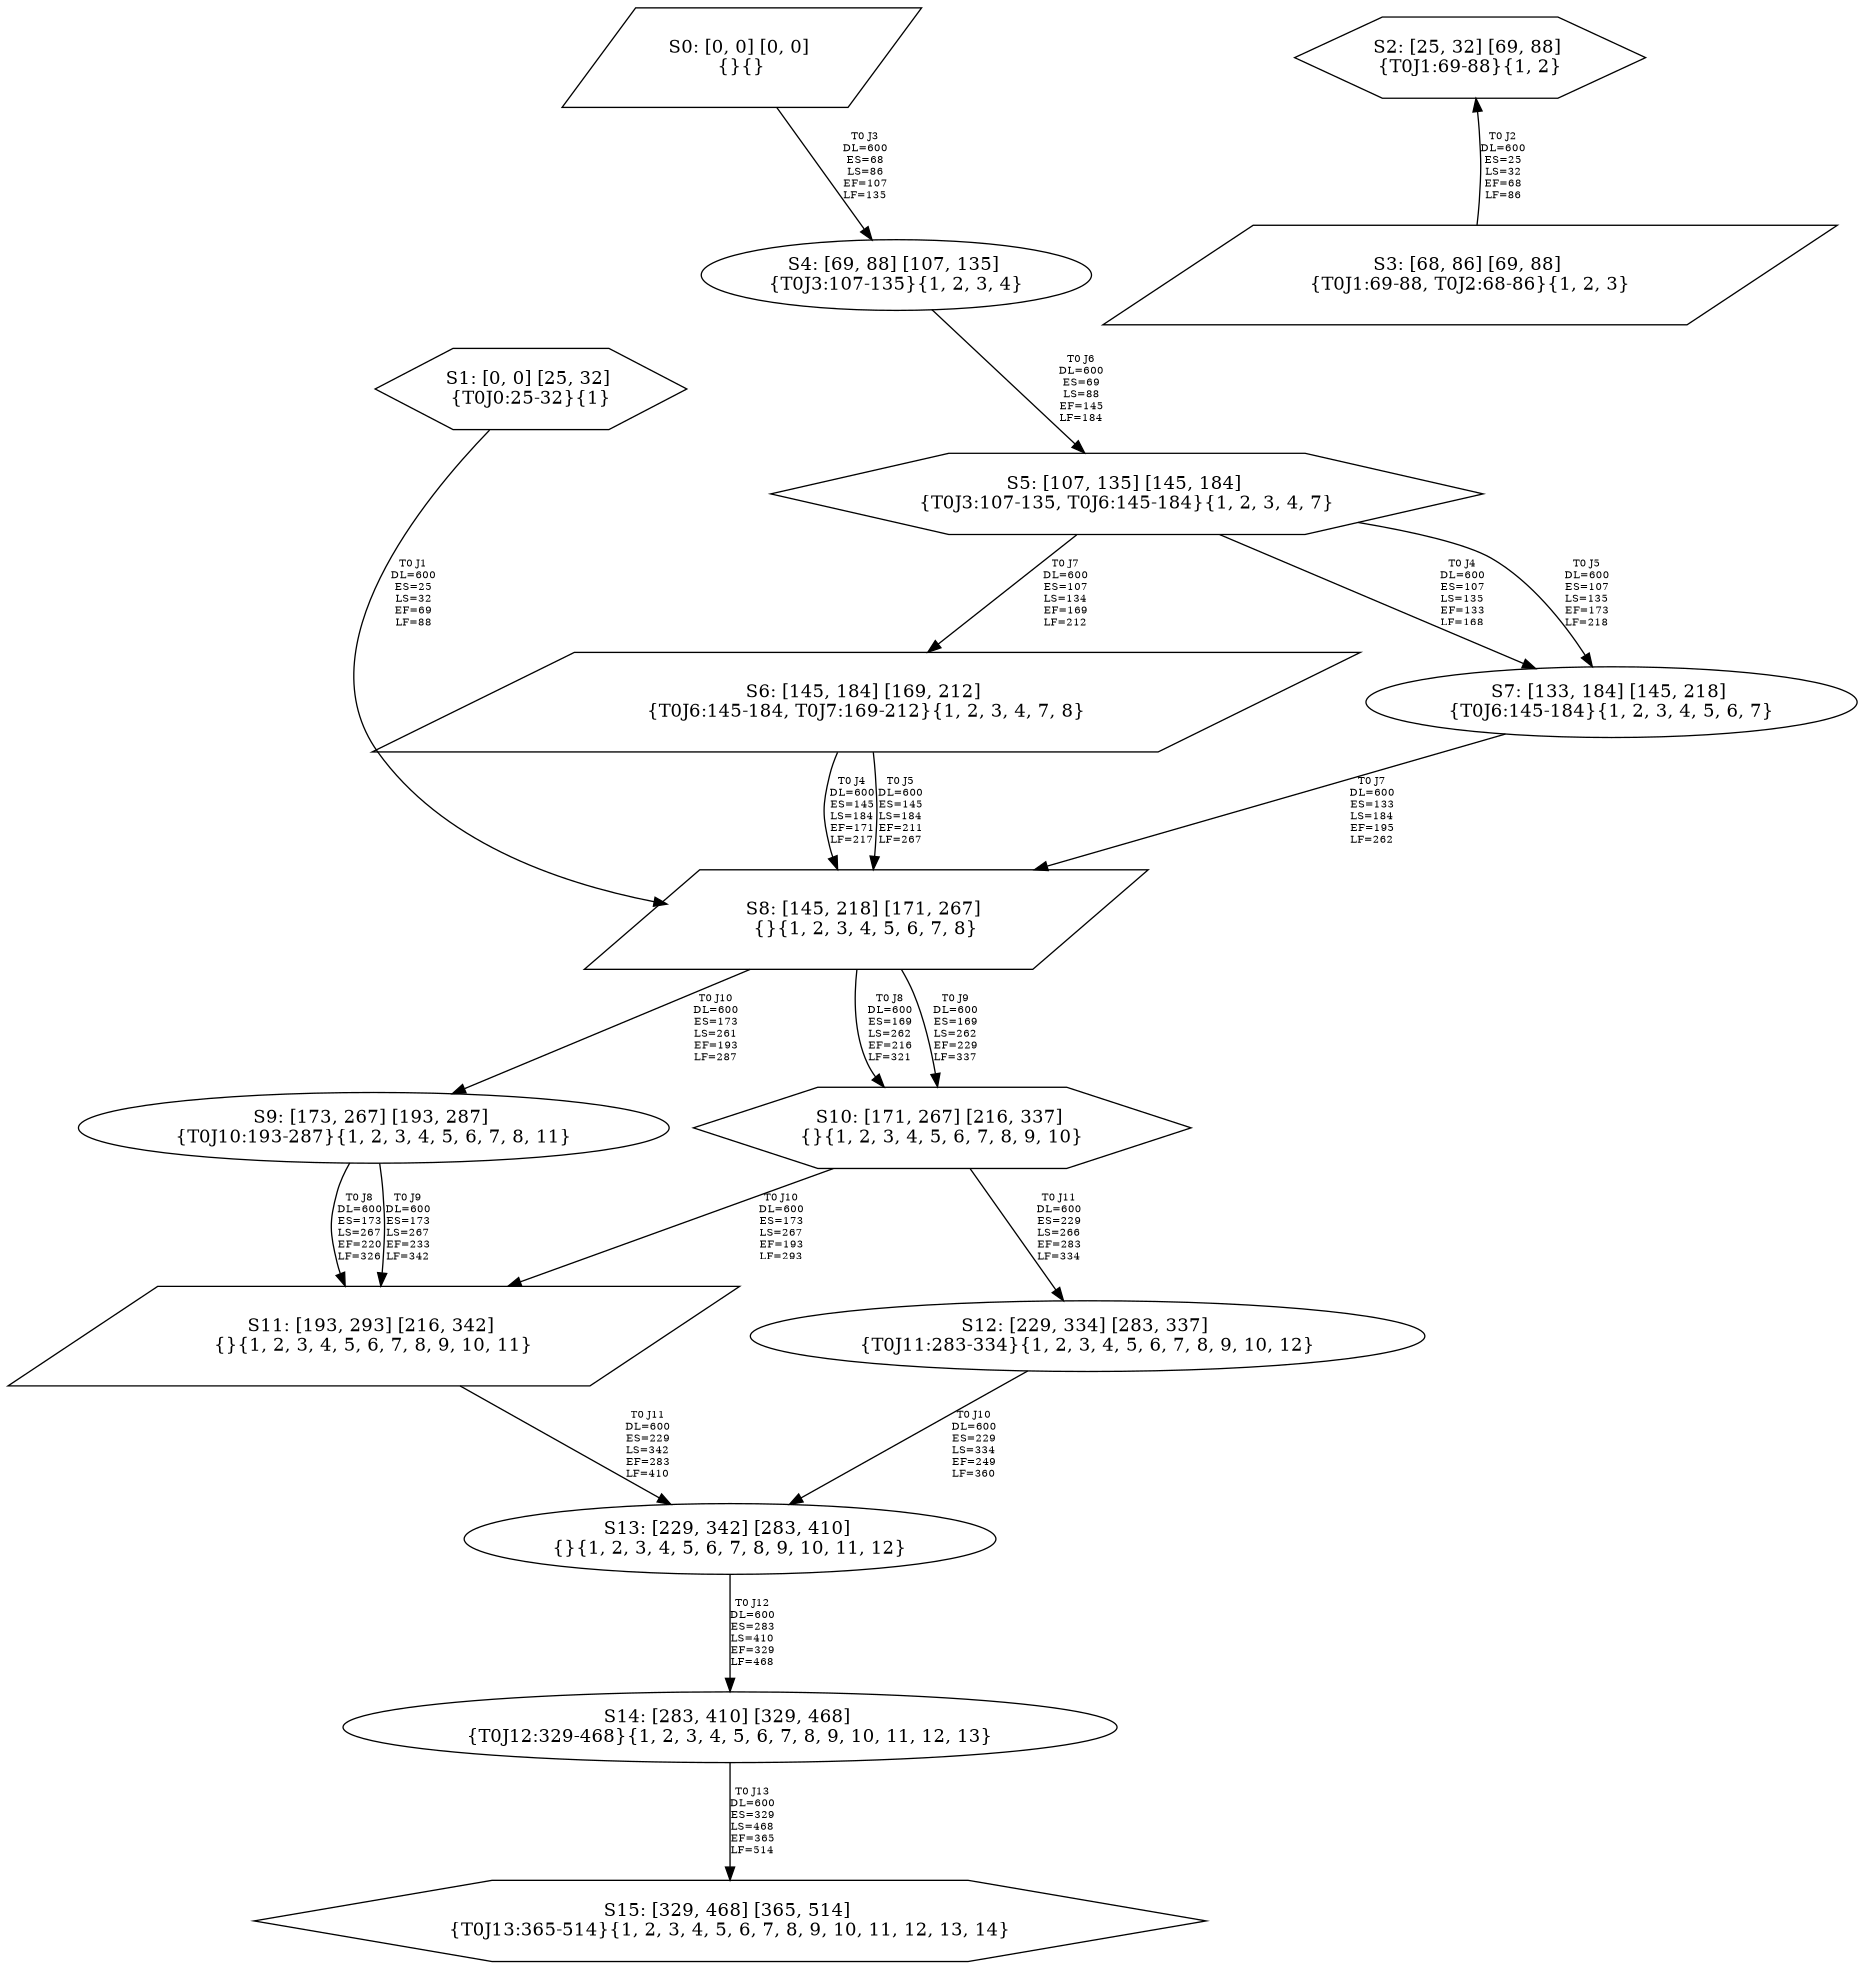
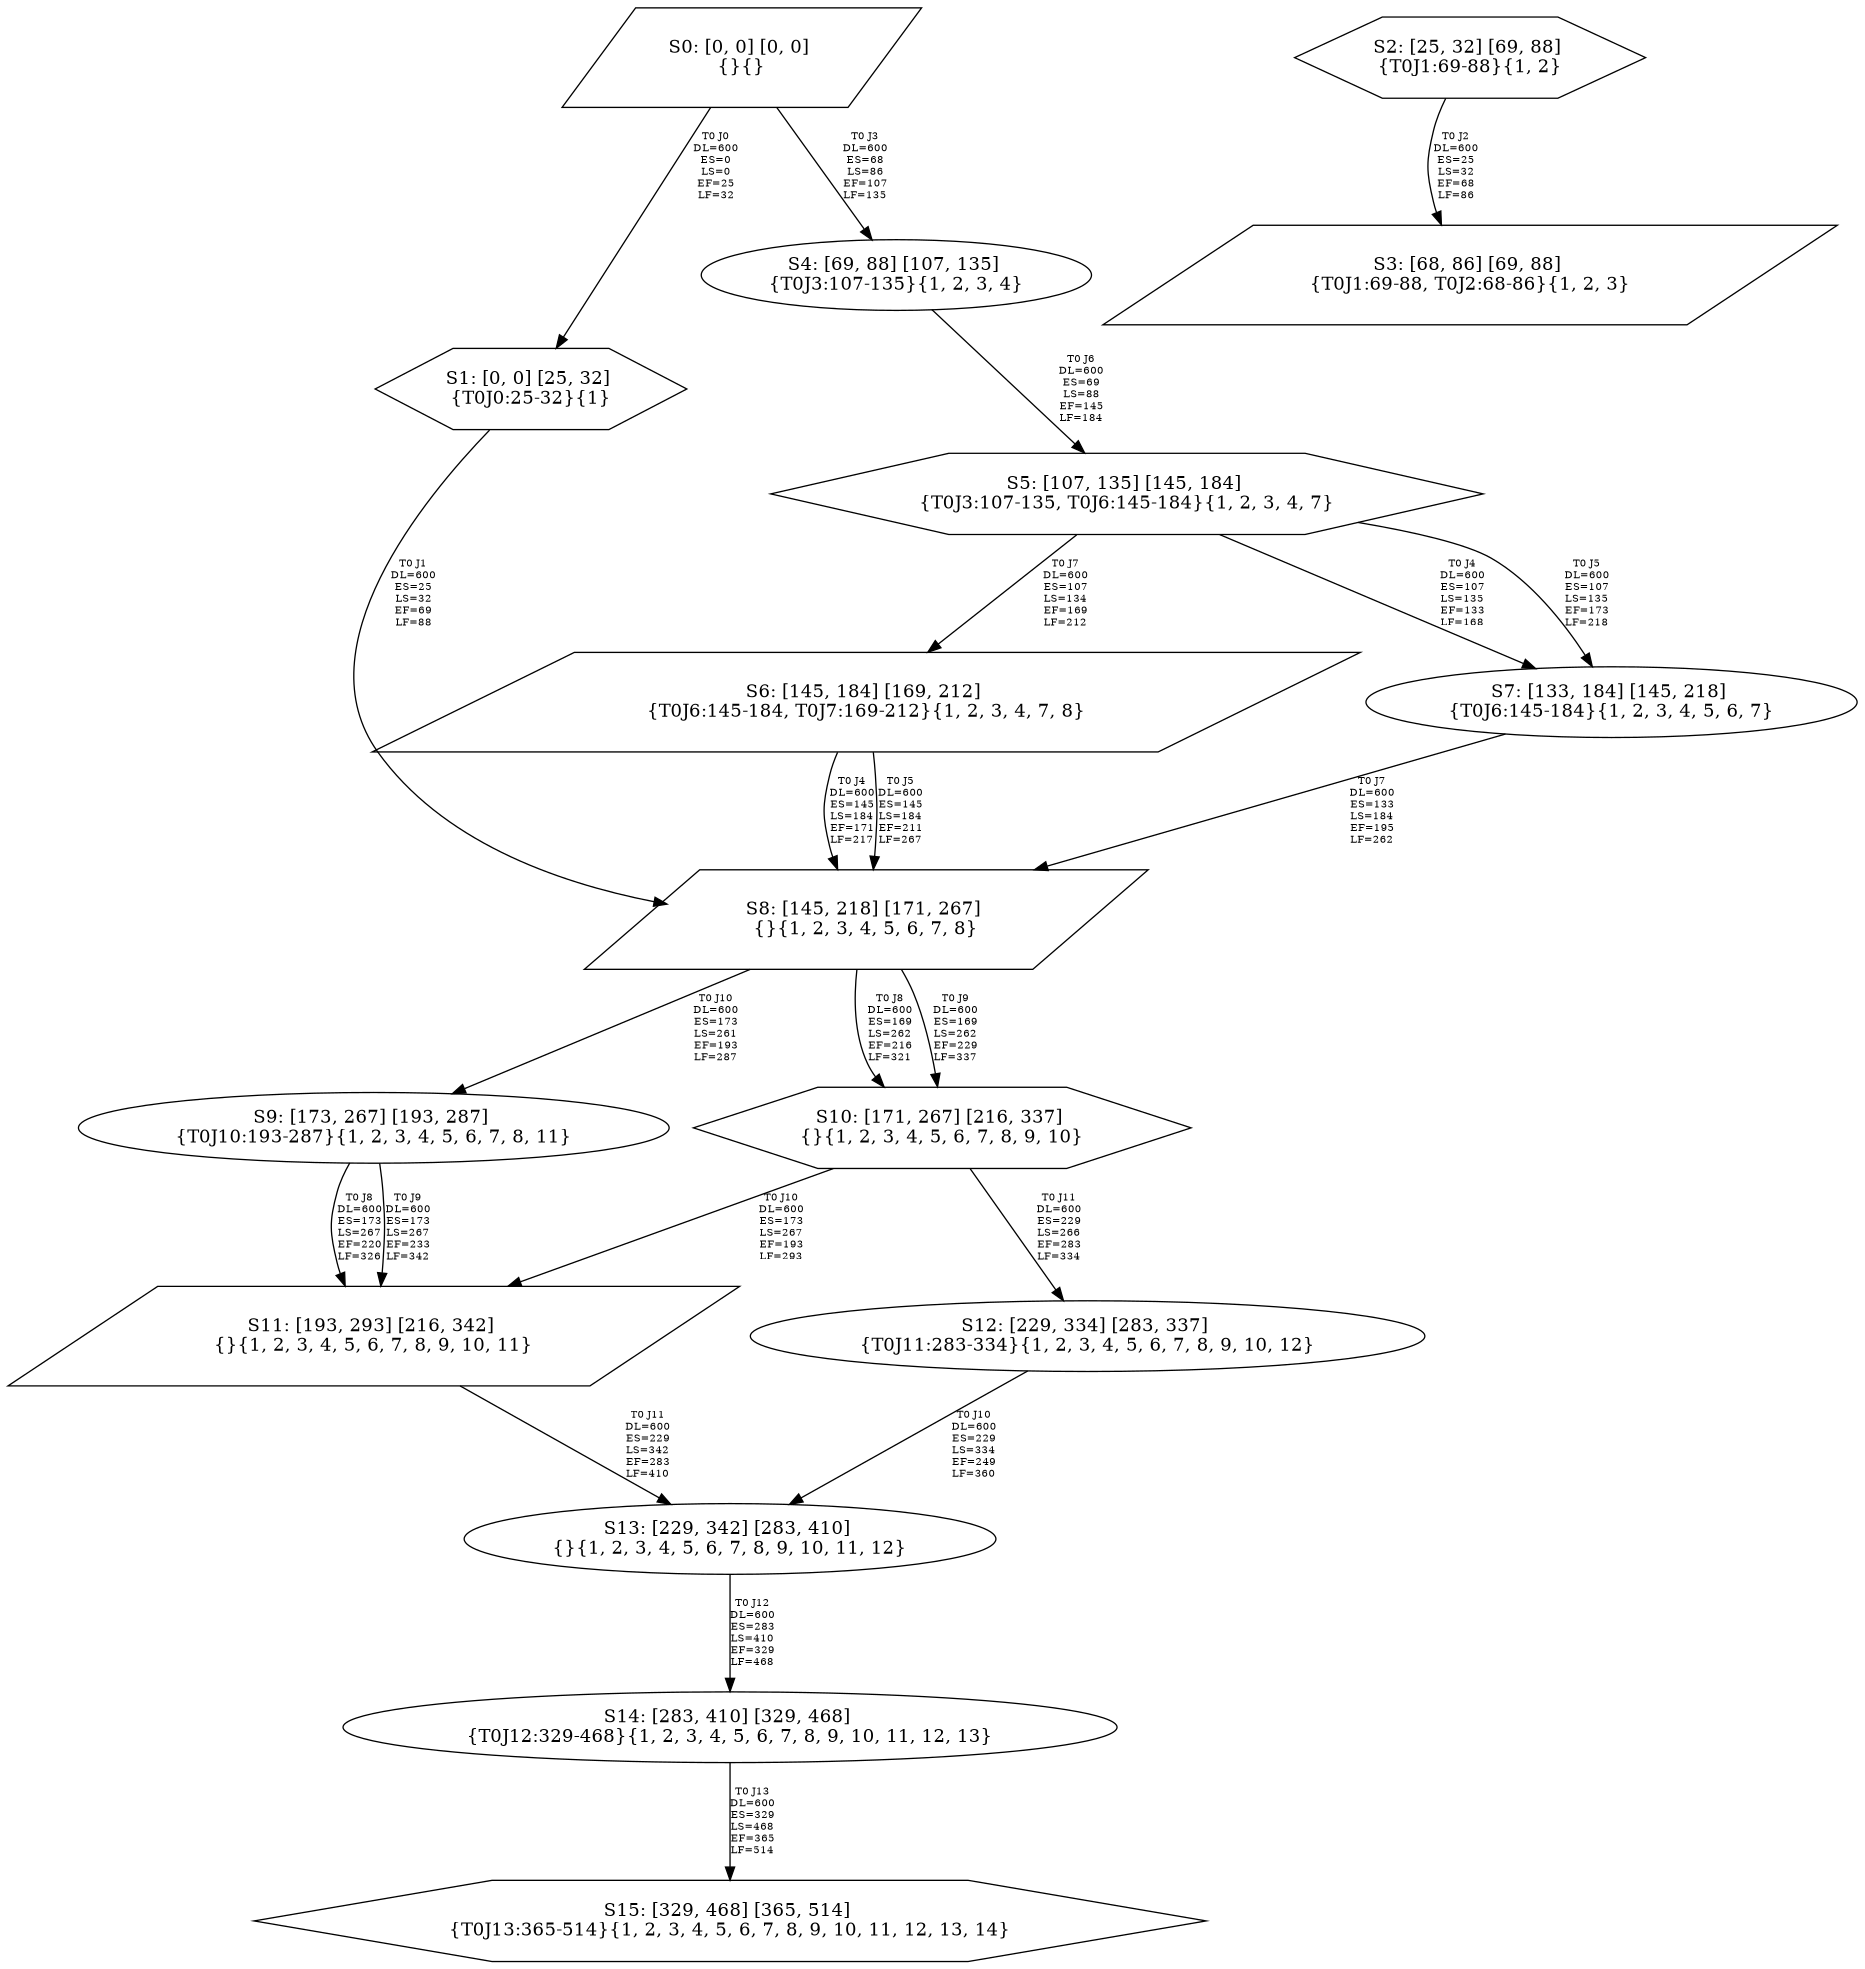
(1481, 168) -> (1429, 155)
none -> (637, 222)
